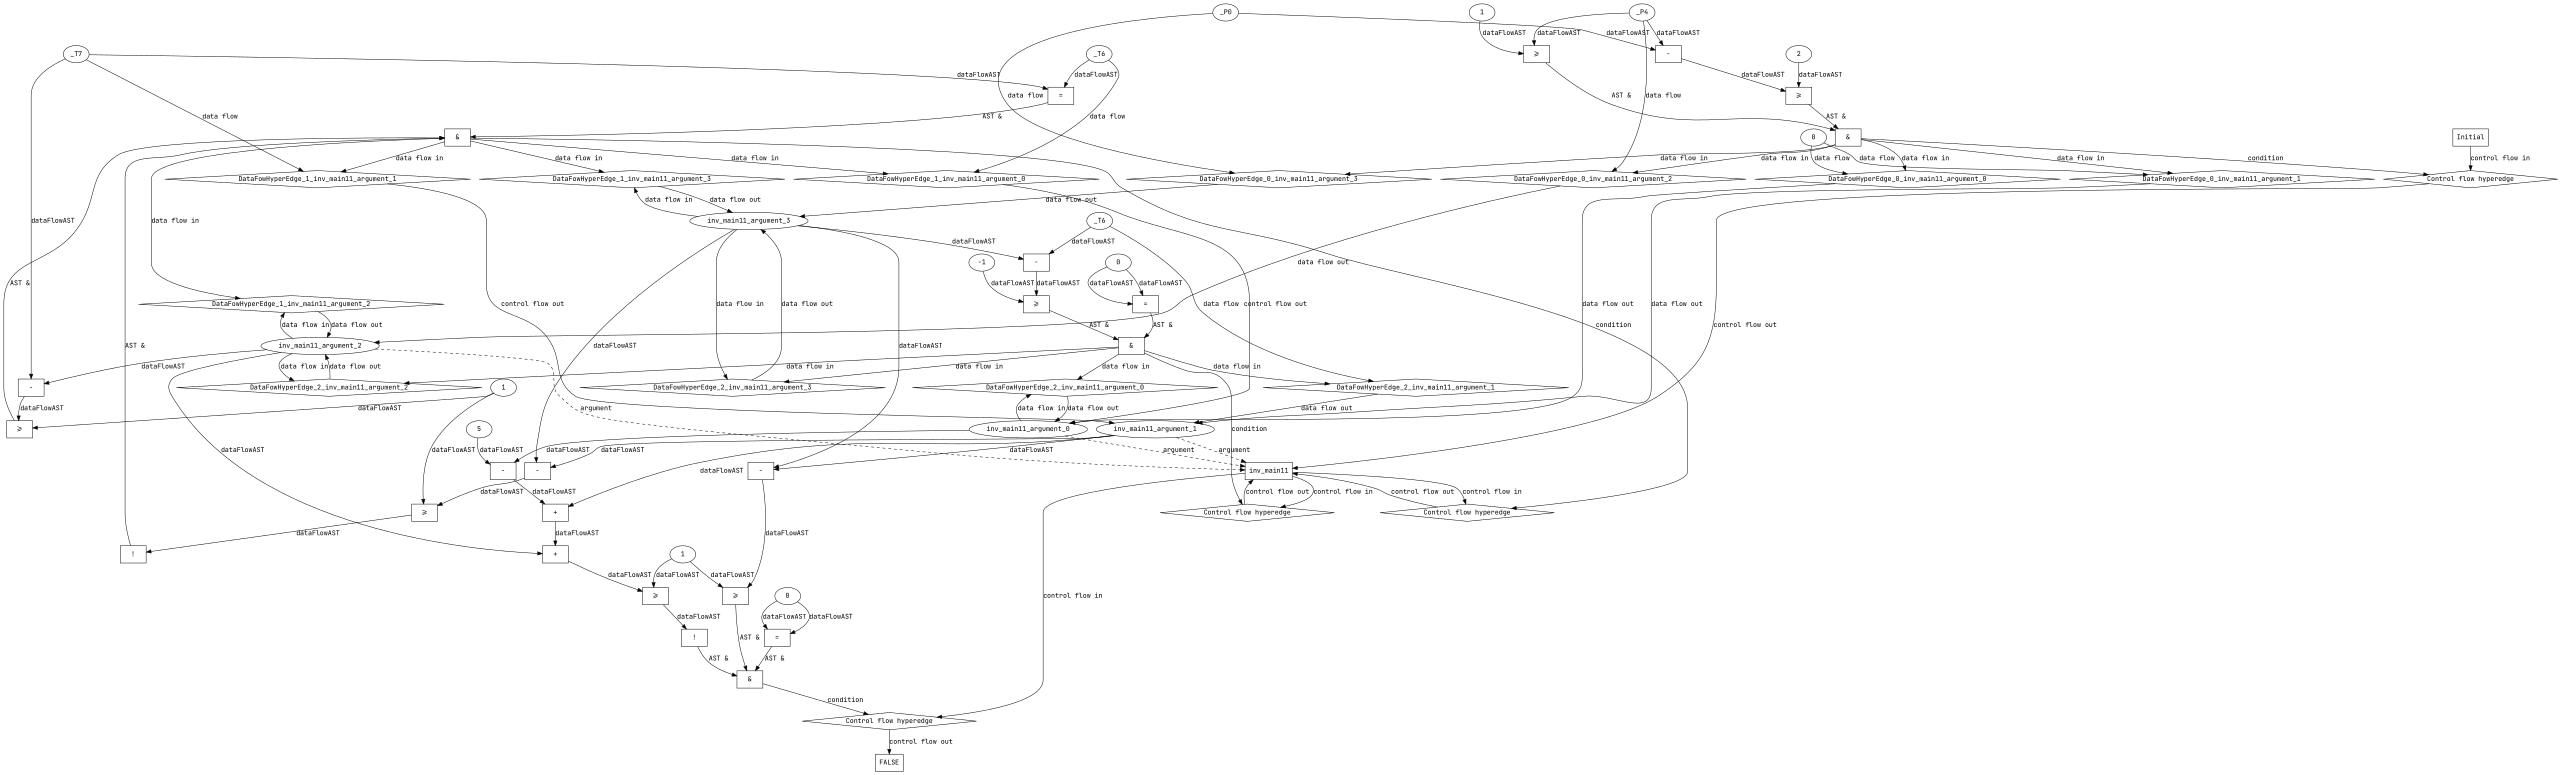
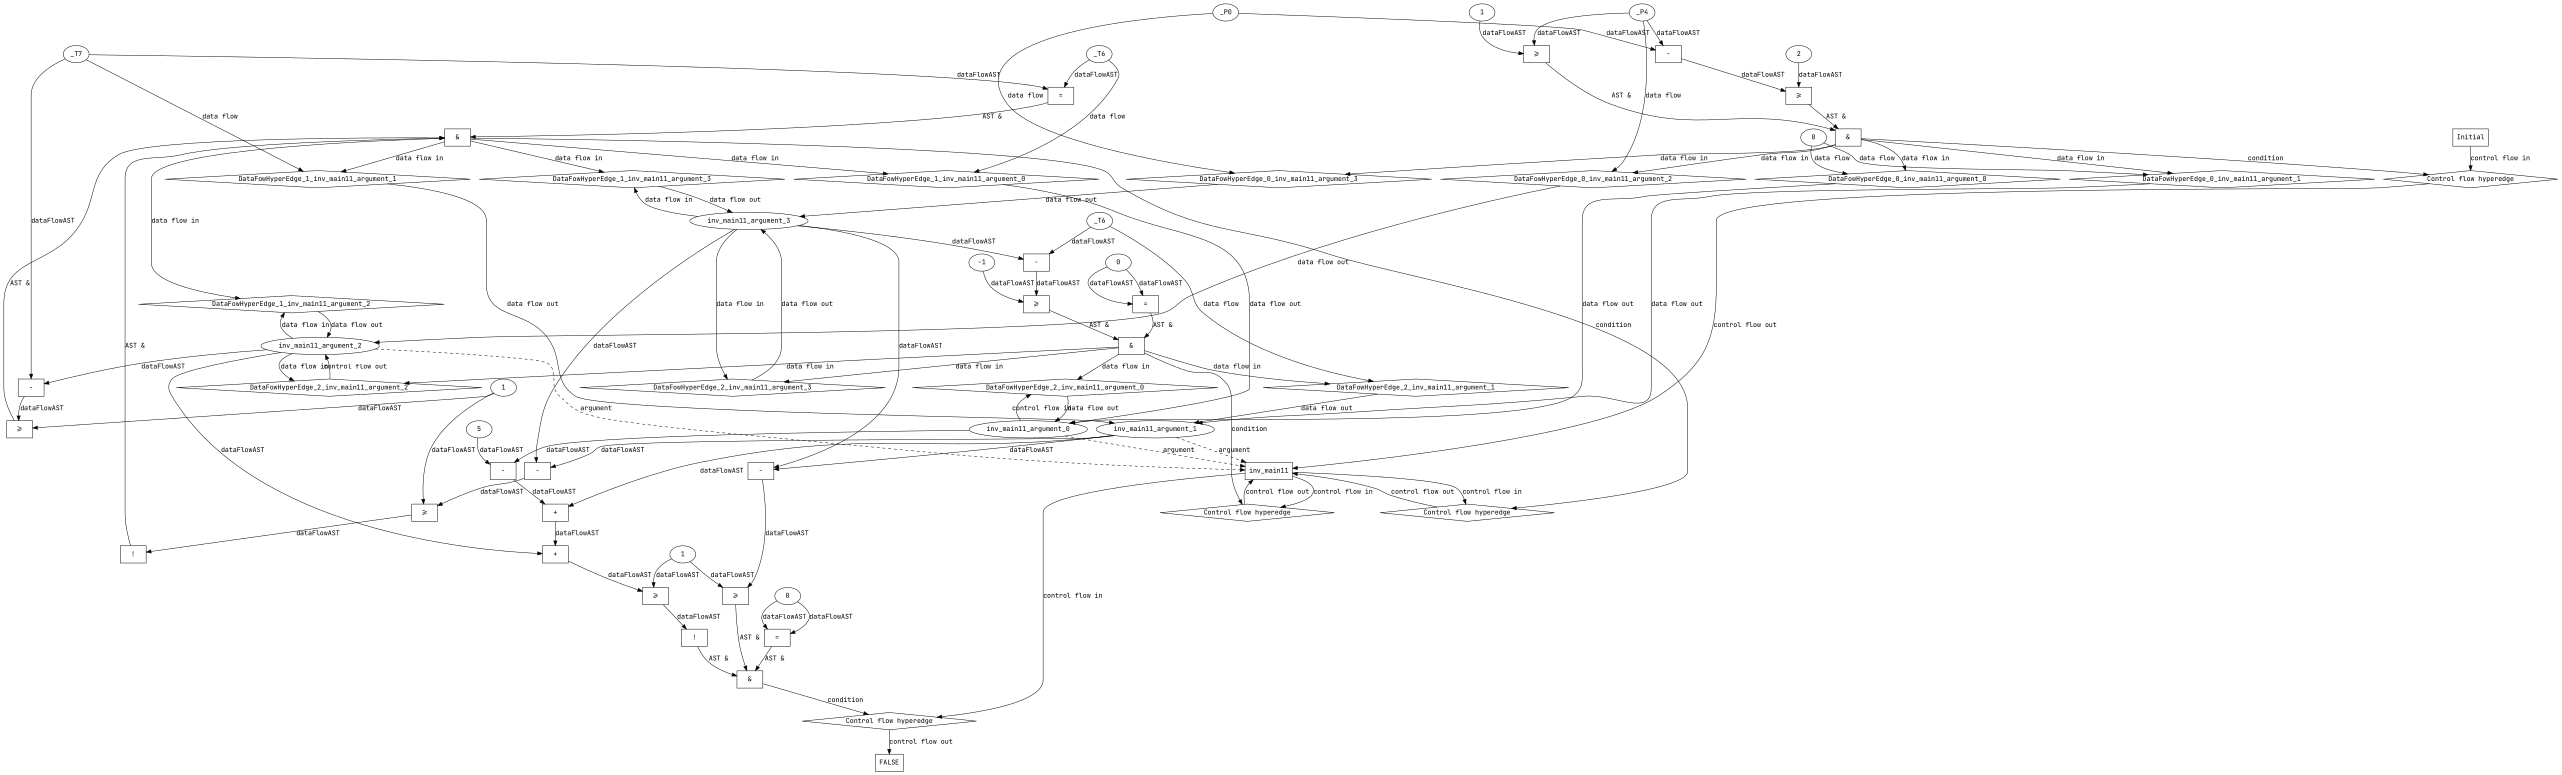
(533, 304) -> (533, 304)
(1276, 304) -> (1276, 304)
(356, 367) -> (356, 367)
(1042, 408) -> (1042, 408)
